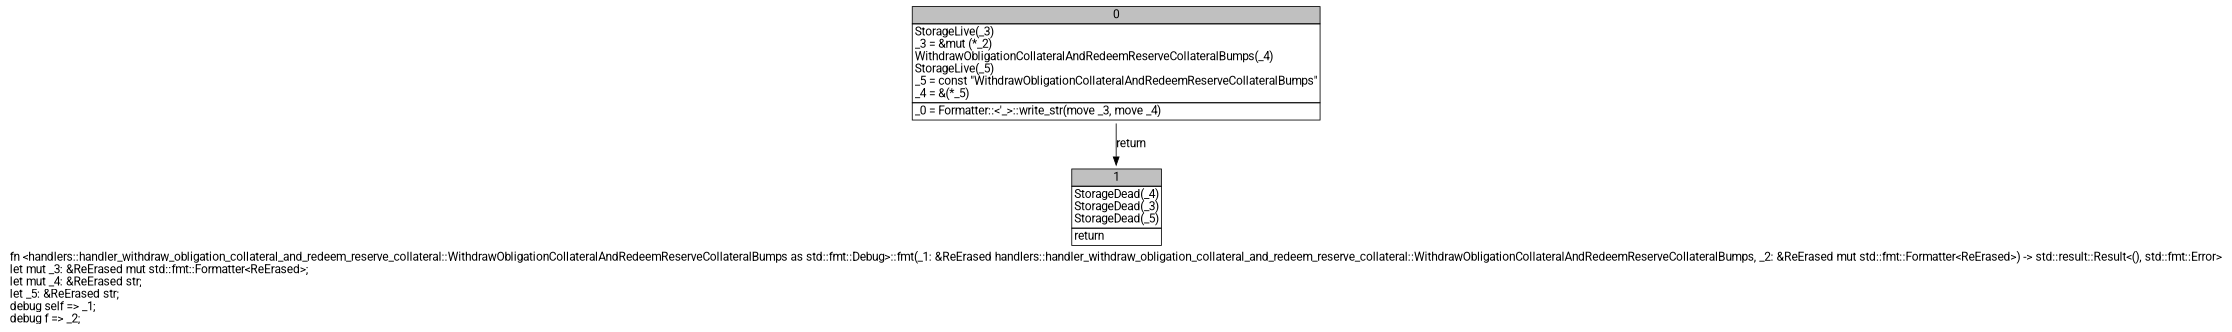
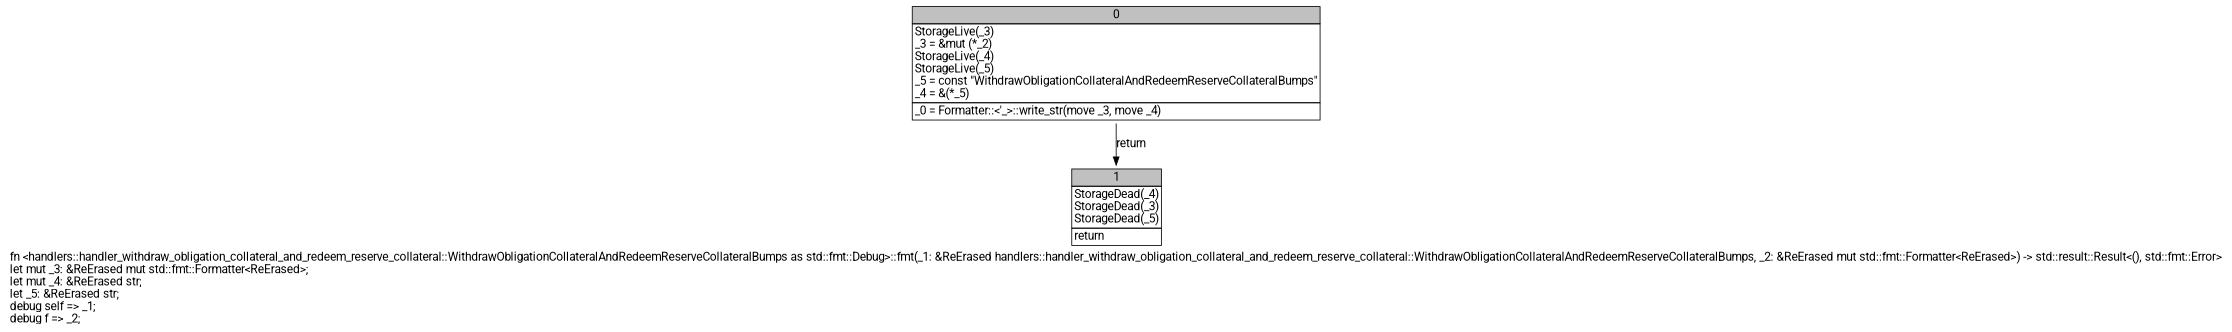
(1094, 57) -> (955, 57)
